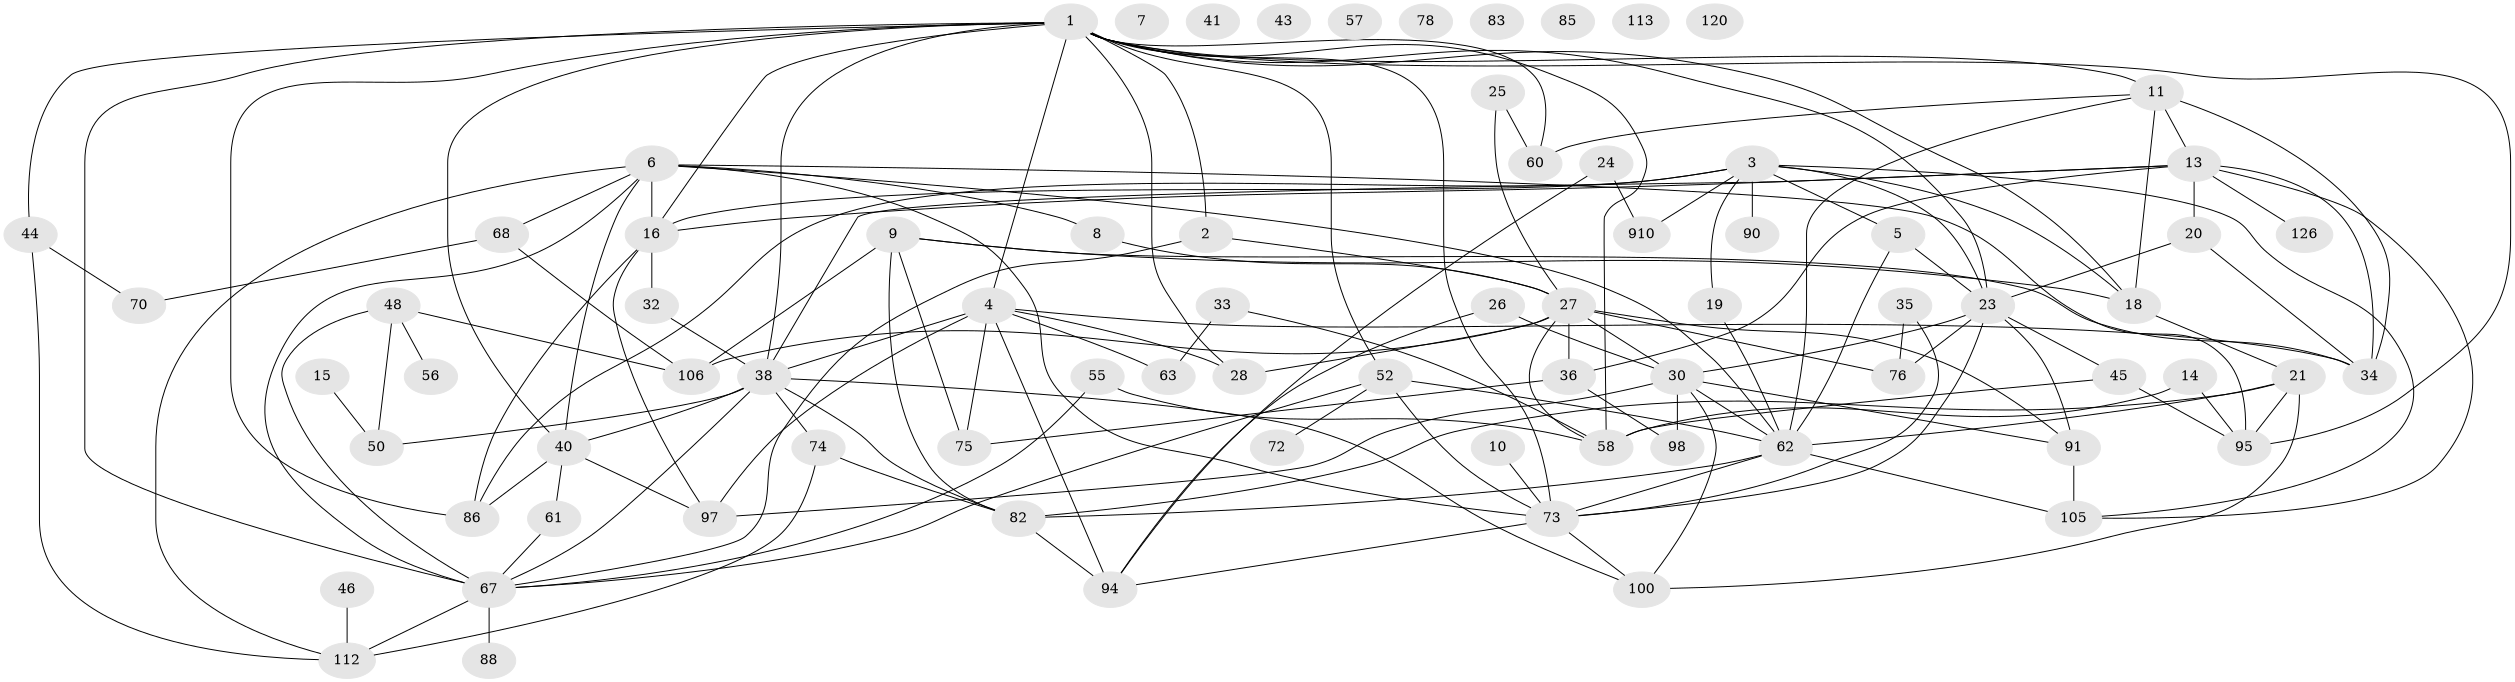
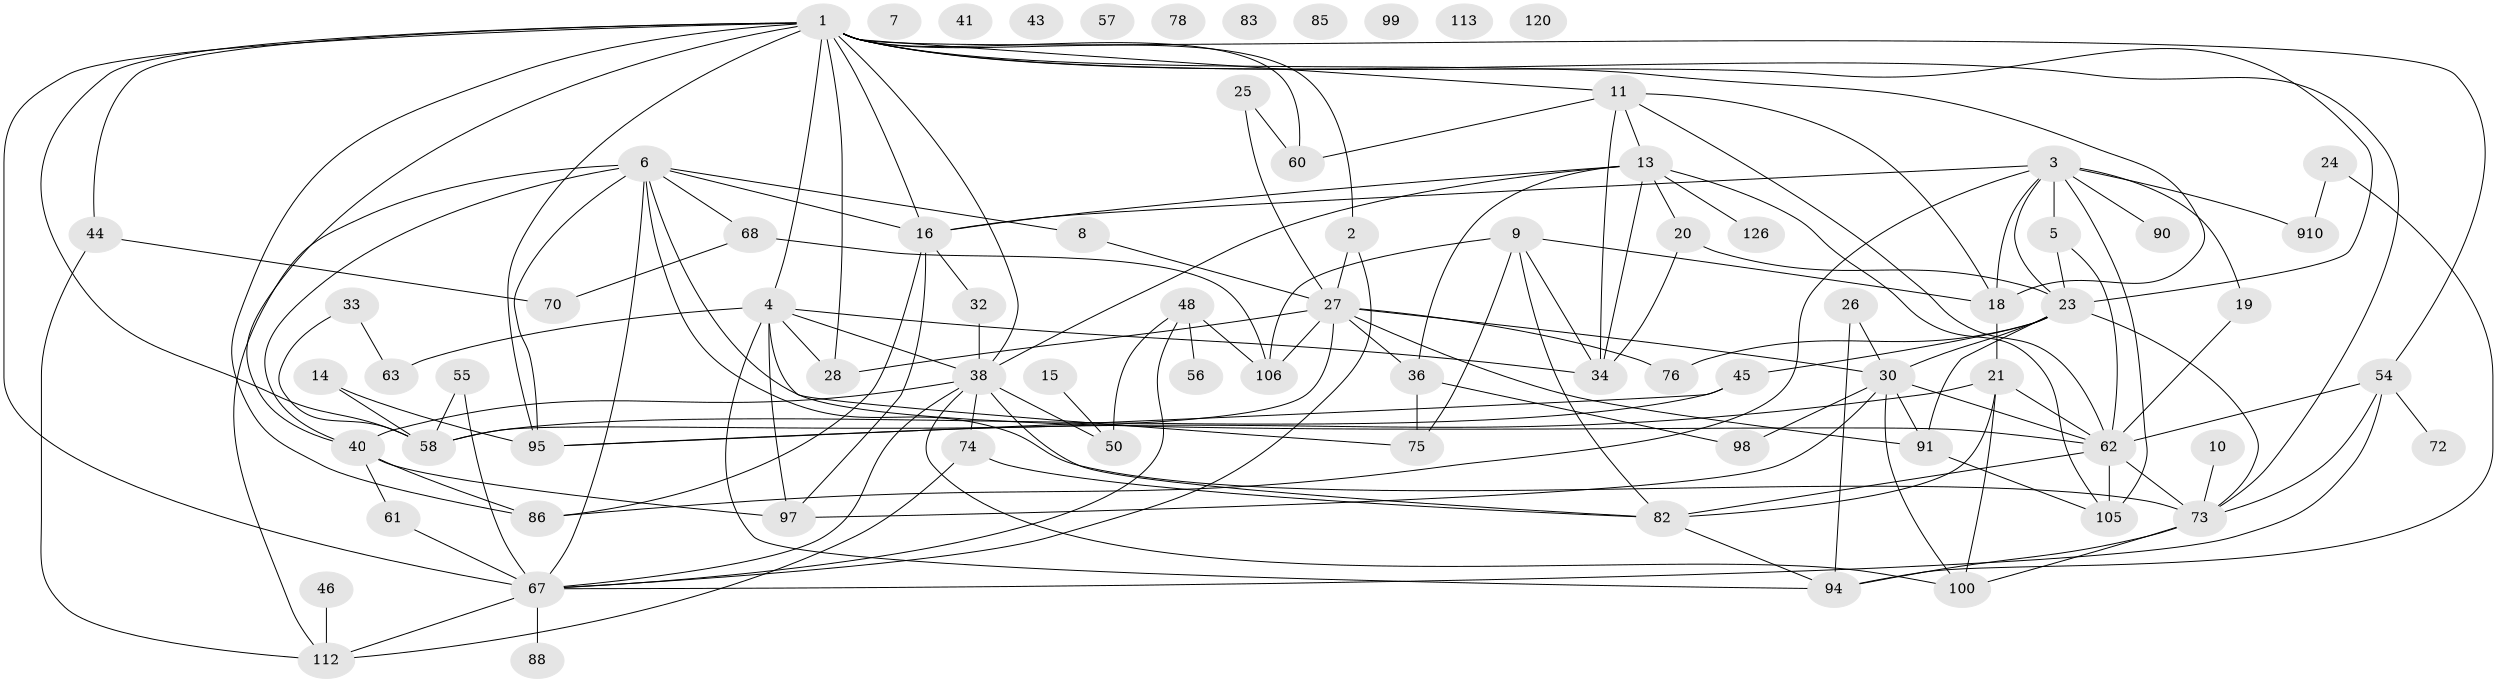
none -> (1391, 22)
(1905, 306) -> none
(1385, 377) -> (2384, 377)
